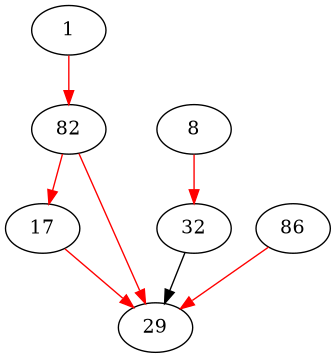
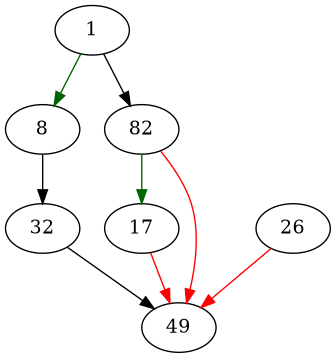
(69, 73) -> (114, 74)
none -> (71, 74)
(58, 172) -> (142, 172)
(194, 172) -> (43, 172)
(293, 228) -> (293, 228)
(156, 328) -> (179, 328)
